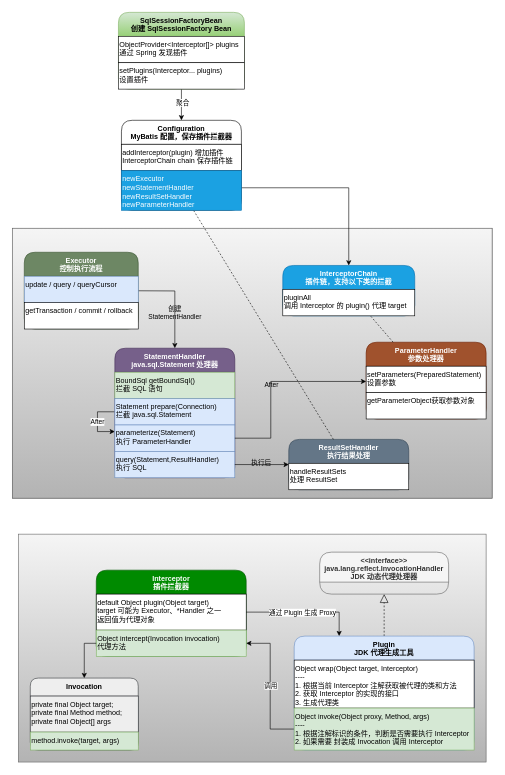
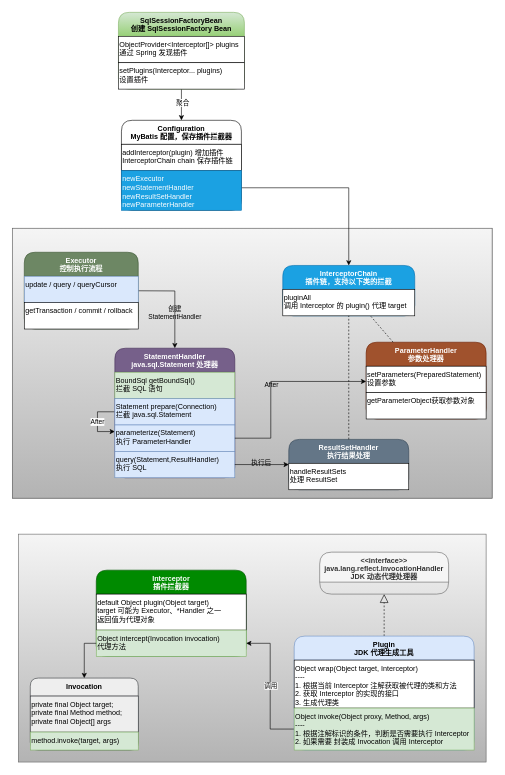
(264, 326) -> (349, 378)
(302, 612) -> none
